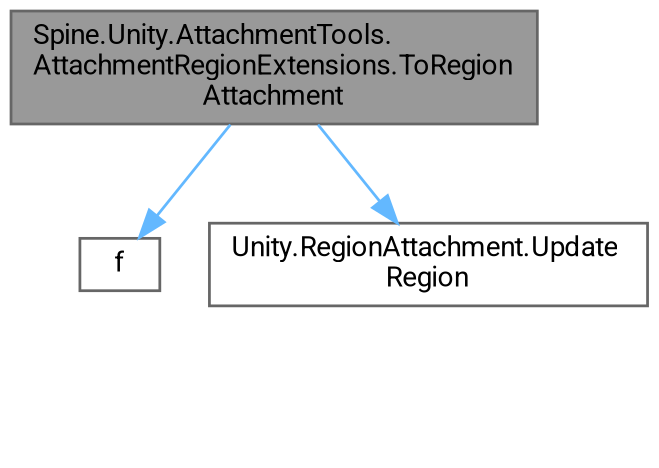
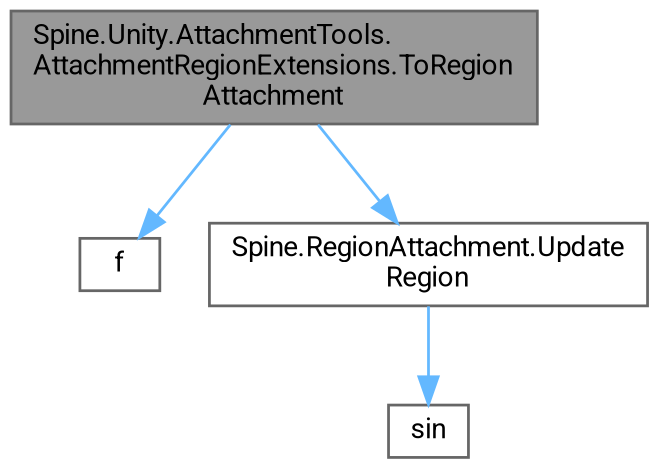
(428, 265) -> (428, 265)
none -> (428, 431)
